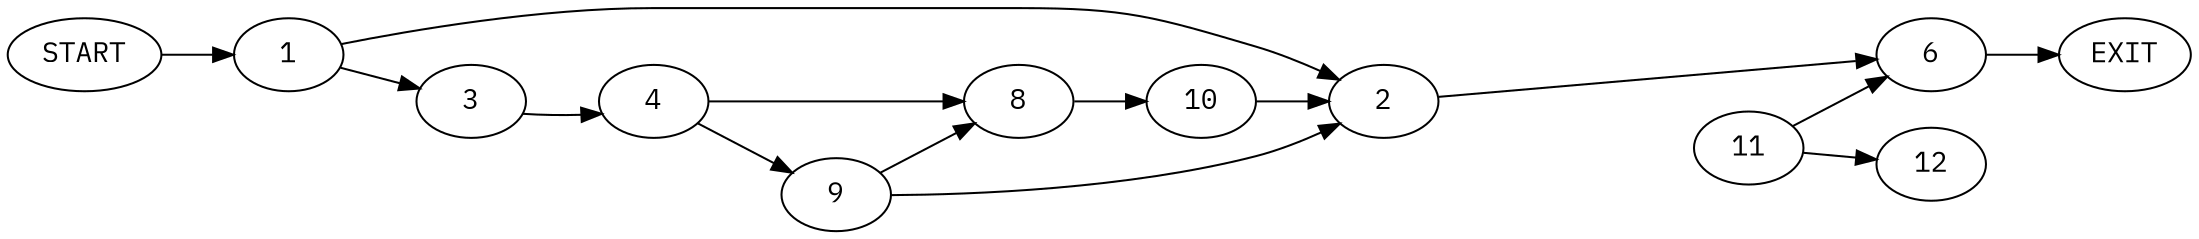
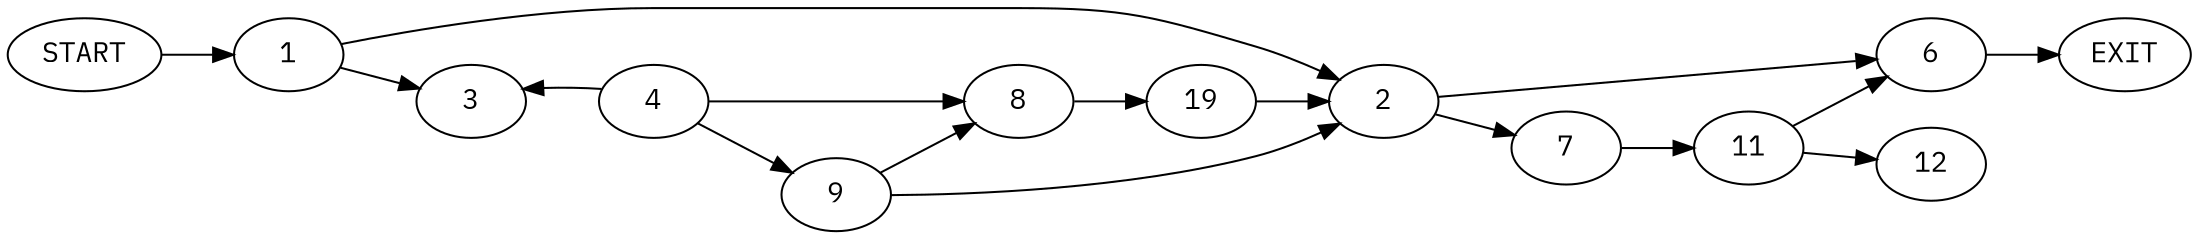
(1201, 101) -> (1201, 101)
(552, 115) -> (573, 88)
none -> (1566, 148)
